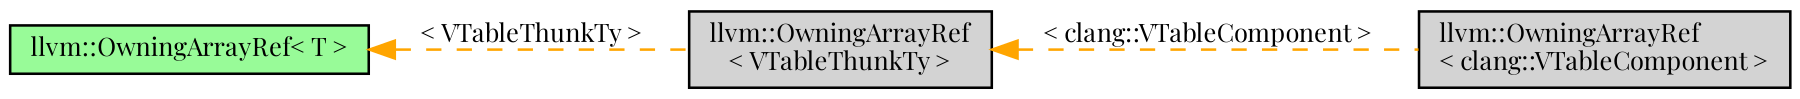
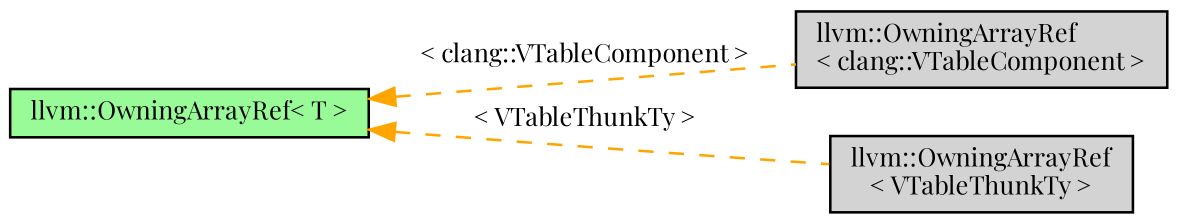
(1218, 50) -> (596, 81)
